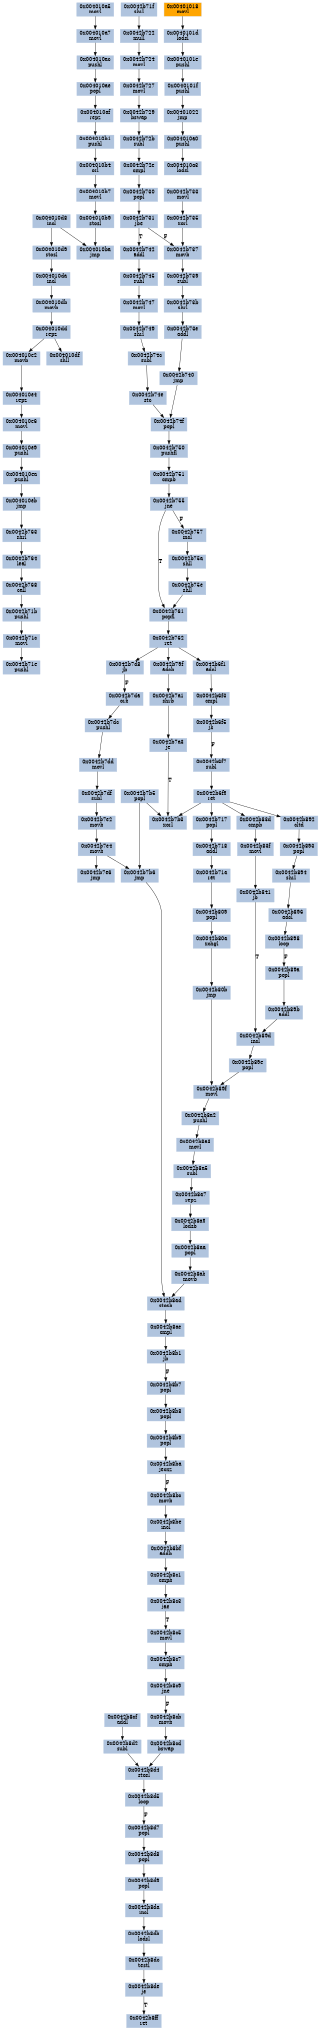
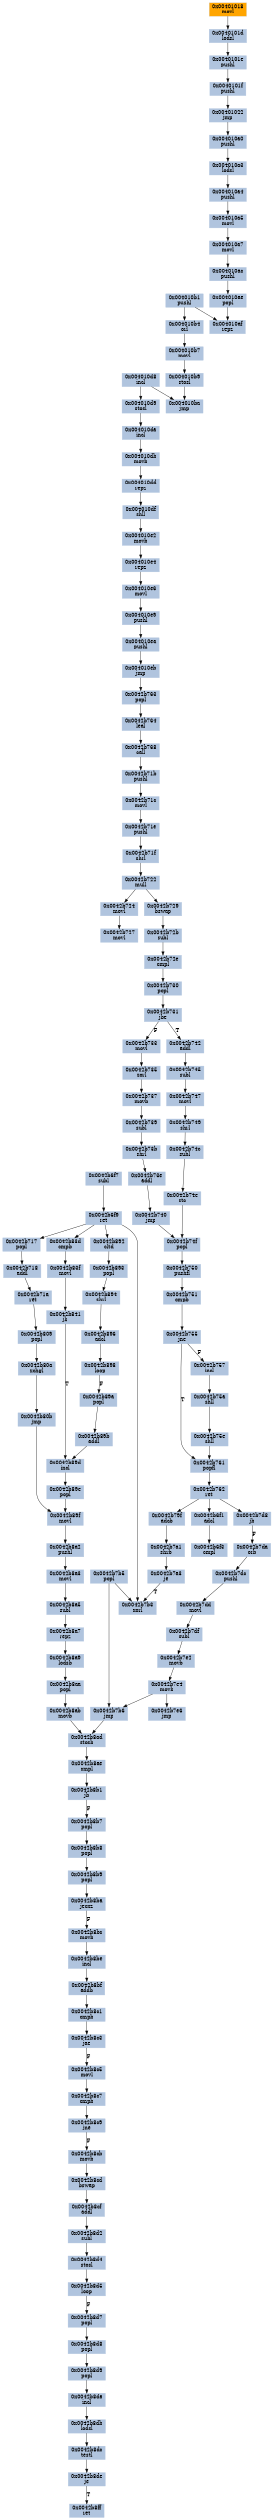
(139, 100) -> (151, 894)
(95, 127) -> (204, 313)
none -> (228, 195)
(159, 236) -> (153, 1029)
(38, 344) -> (141, 524)
(22, 535) -> (141, 697)
(211, 725) -> none
none -> (141, 841)
(168, 1620) -> (89, 2057)
(156, 1758) -> (87, 2195)
